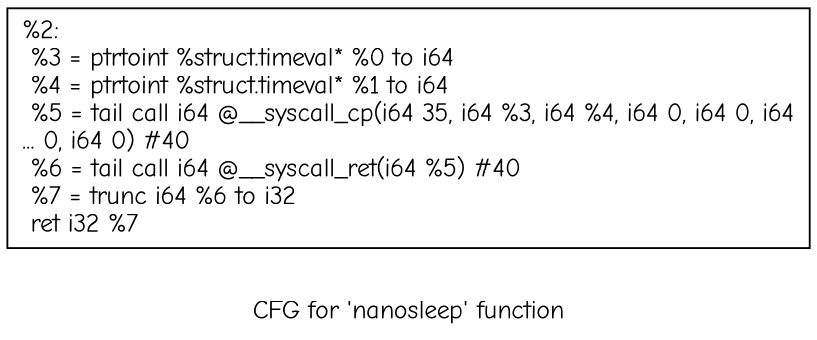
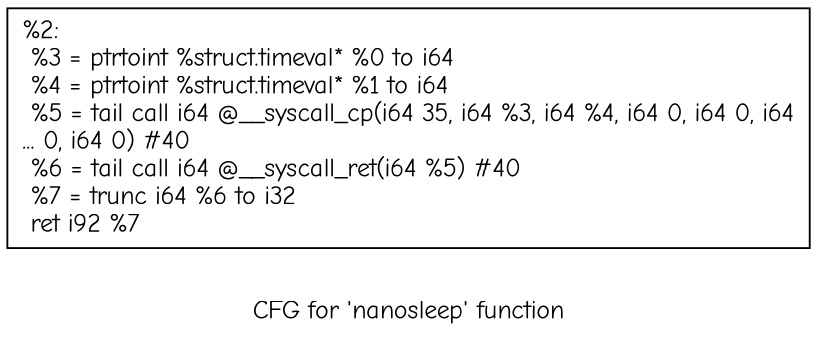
(81, 224) -> (81, 224)
